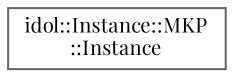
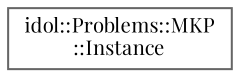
(117, 39) -> (120, 39)
